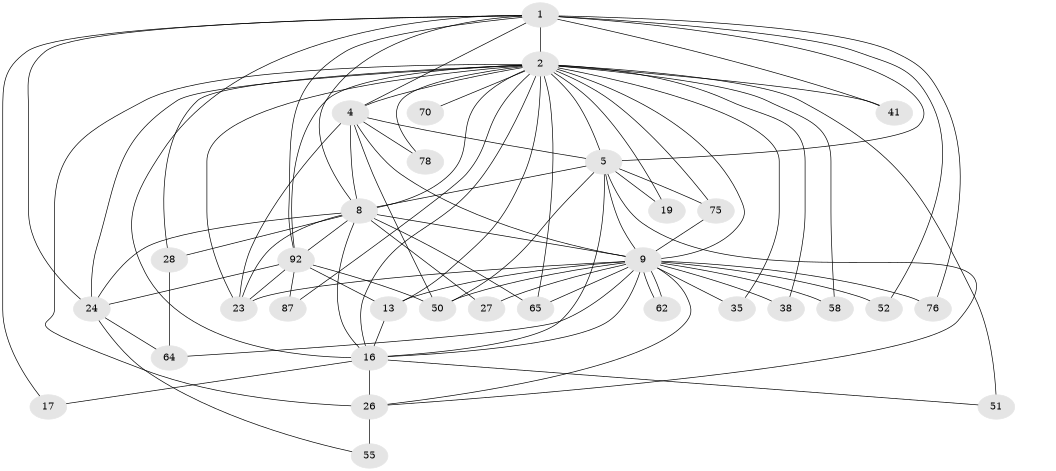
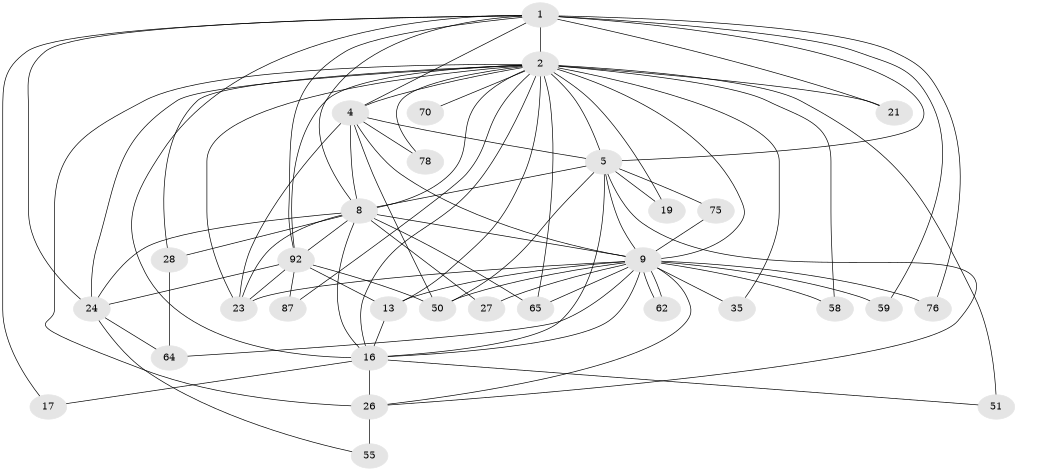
(894, 113) -> (894, 113)
(640, 125) -> none
(786, 309) -> none
(884, 309) -> (884, 309)
